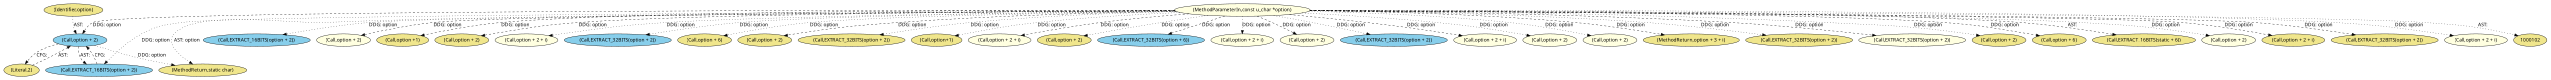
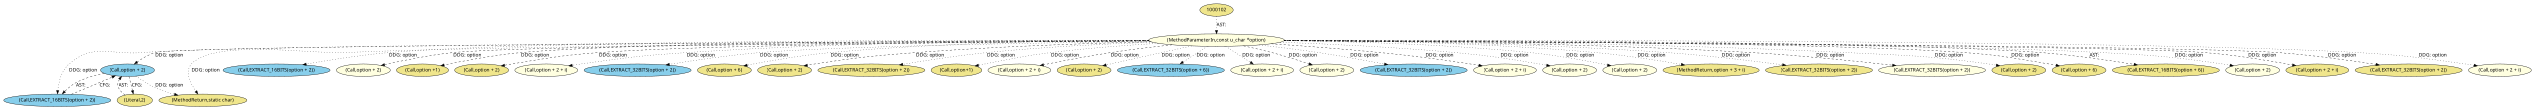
(73, 10) -> none
(1913, 14) -> (1217, 23)
(1512, 18) -> (1533, 48)
(1198, 25) -> (1195, 54)
(187, 40) -> (206, 70)
(2144, 40) -> (2166, 70)
